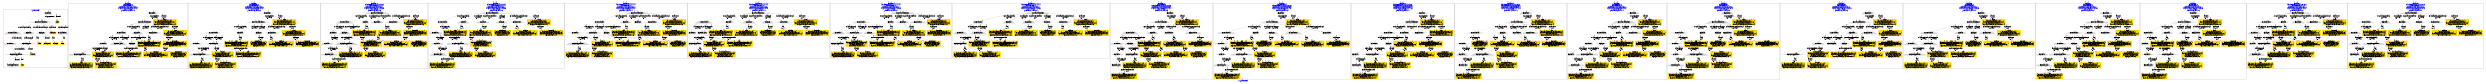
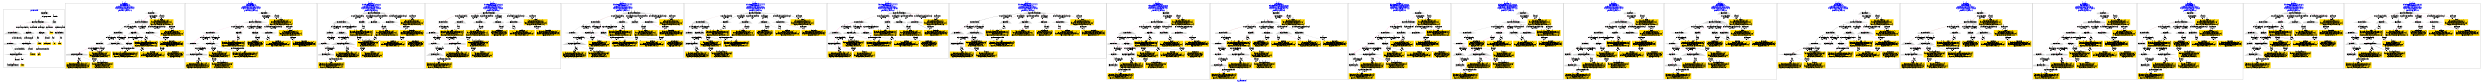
(57, 22) -> (54, 22)
(53, 33) -> (51, 33)
(56, 44) -> (54, 44)
none -> (39, 54)
